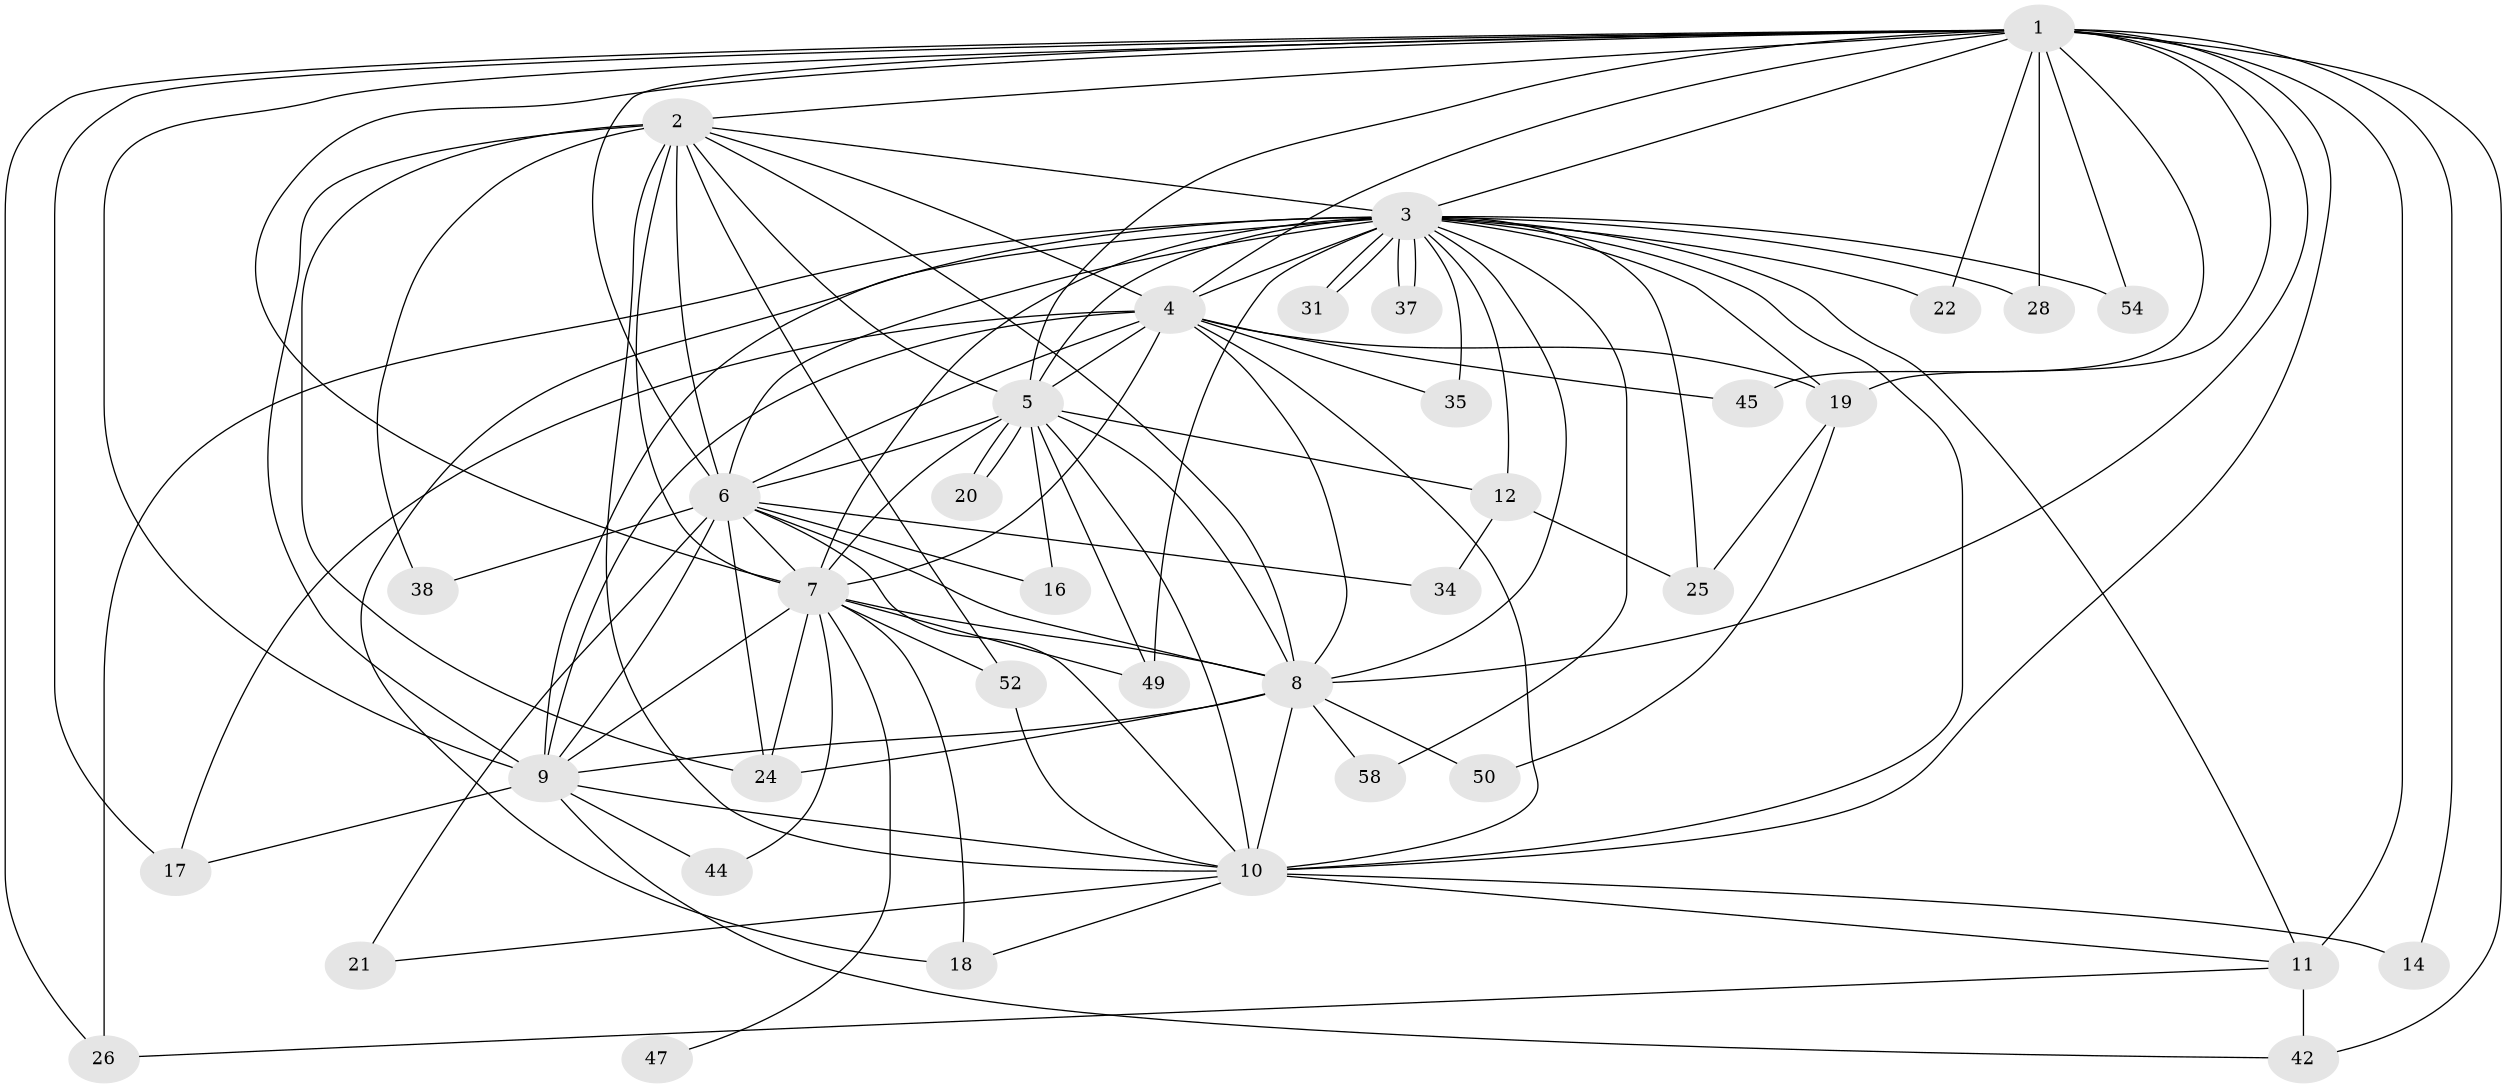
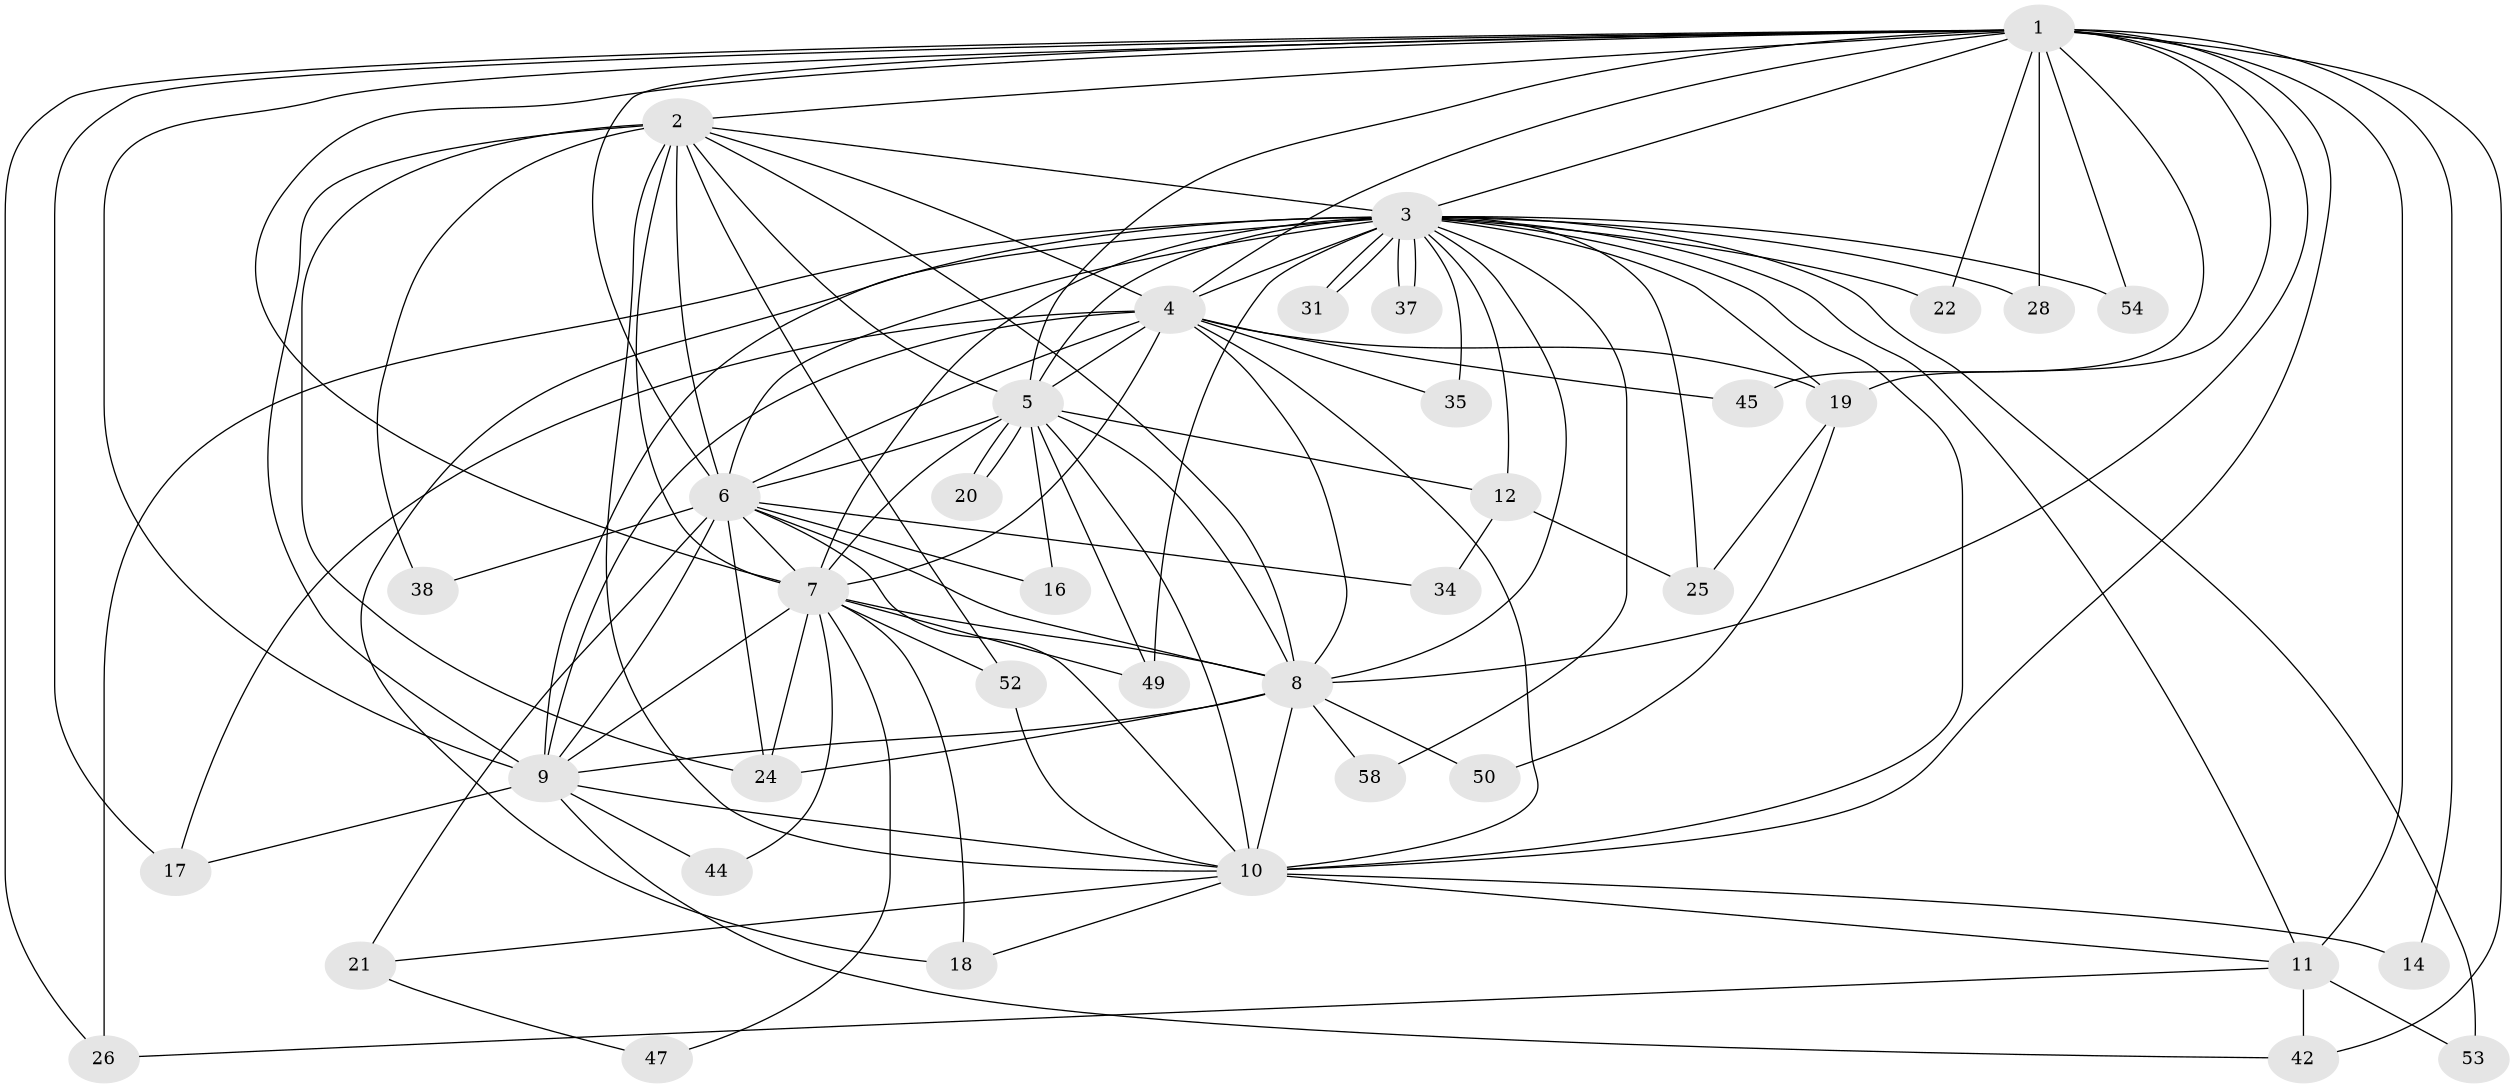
none -> (506, 1018)
none -> (2474, 1059)
